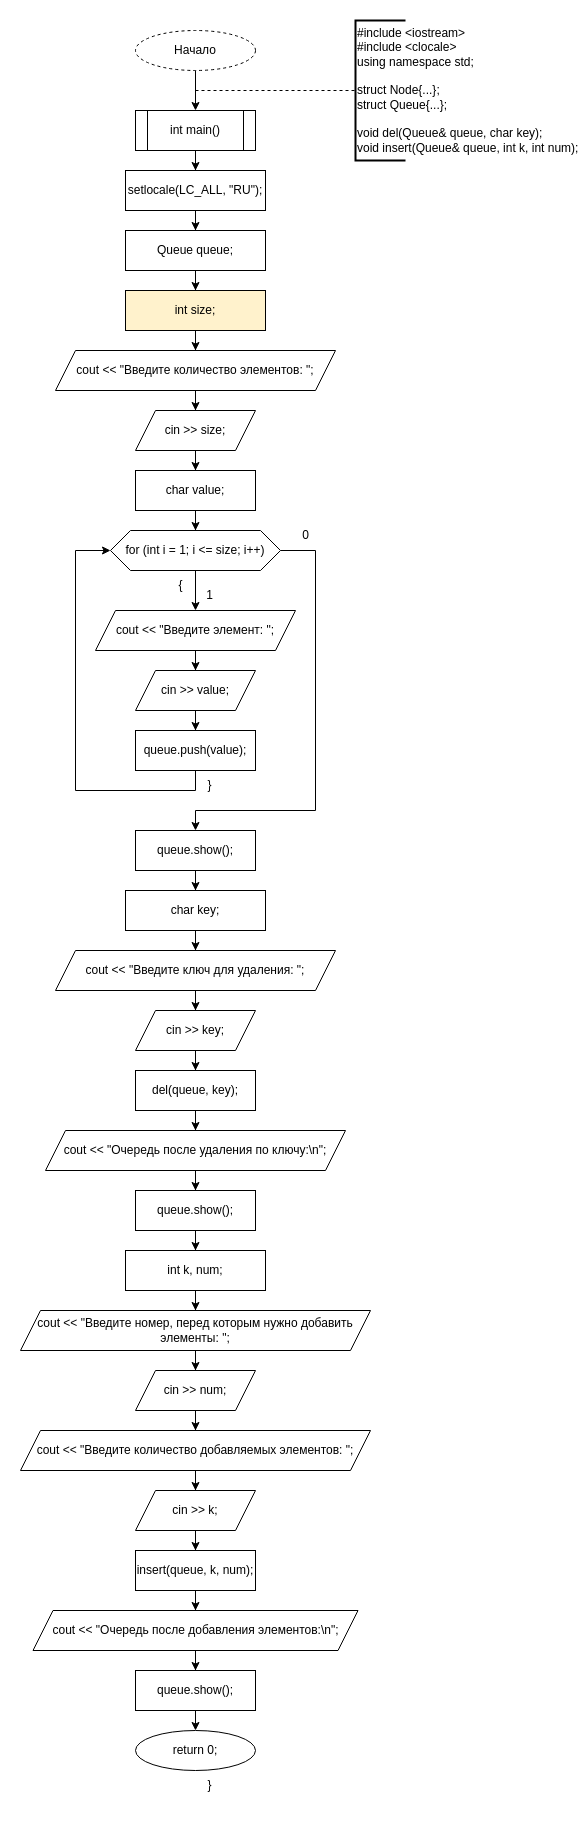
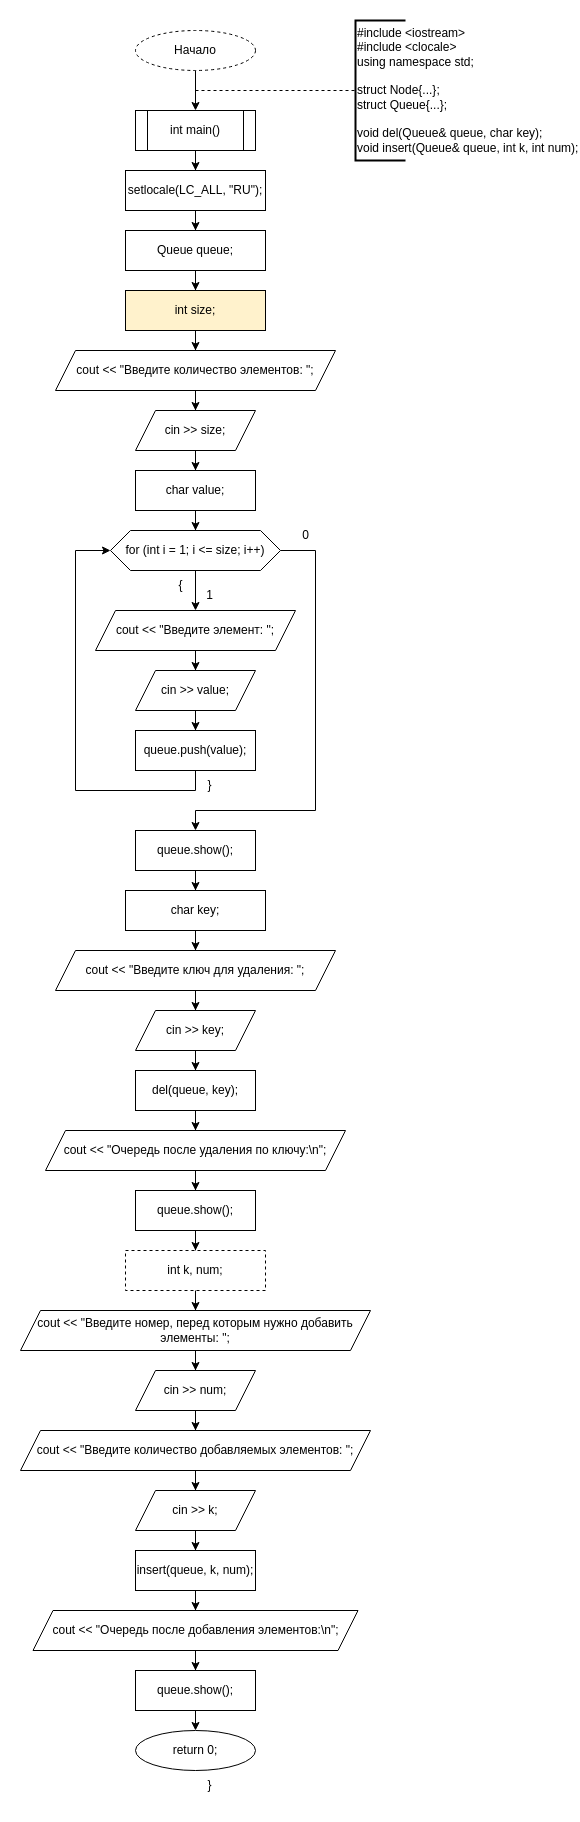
(196, 1271) -> (196, 1271)
